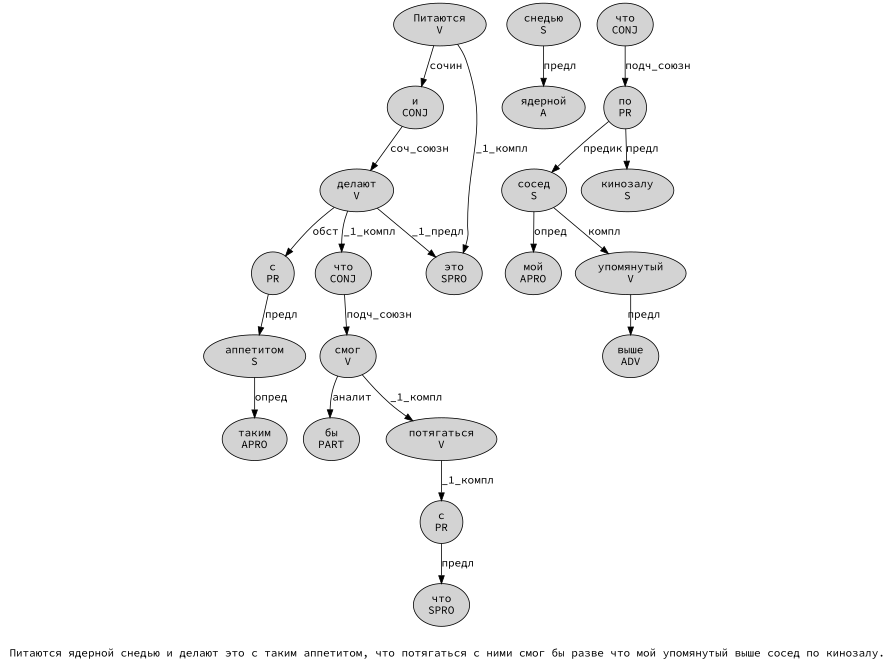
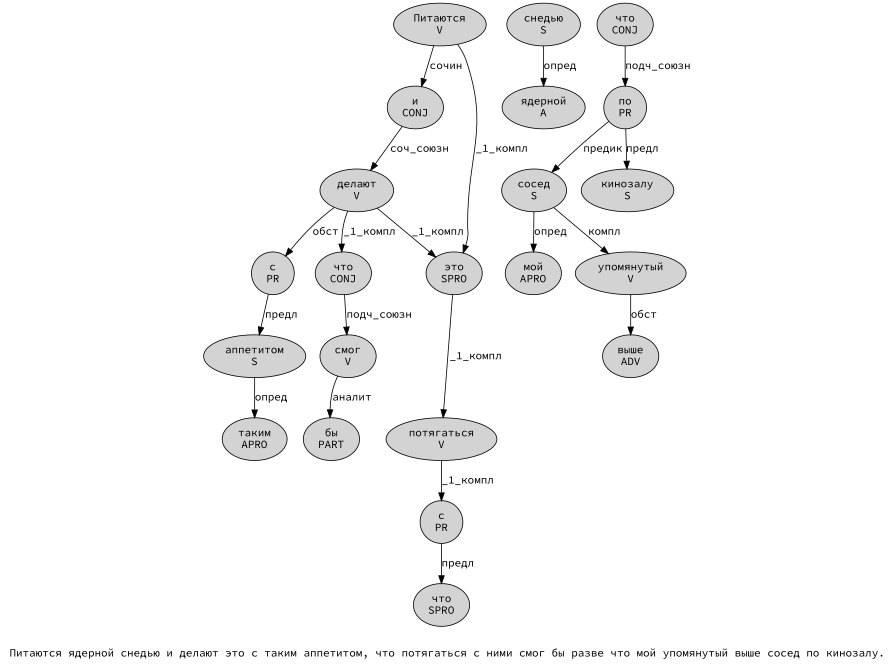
(560, 66) -> (560, 66)
(438, 232) -> (438, 232)
(644, 315) -> (644, 315)
(383, 397) -> (448, 352)
